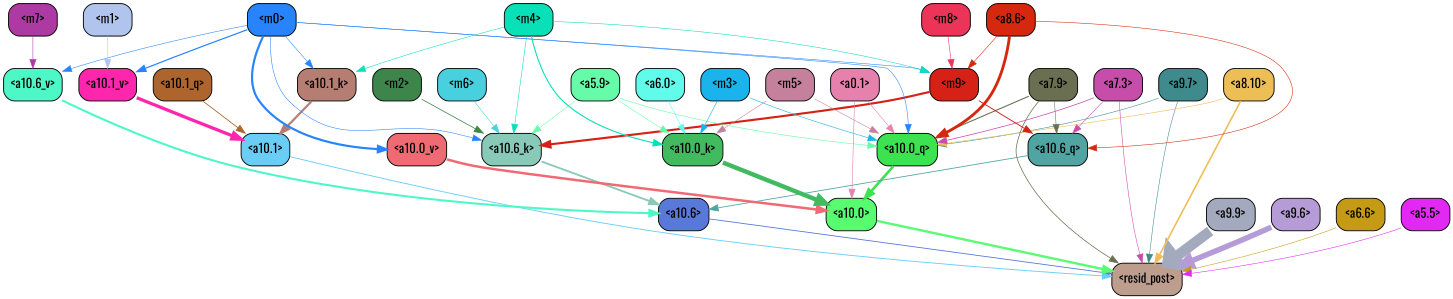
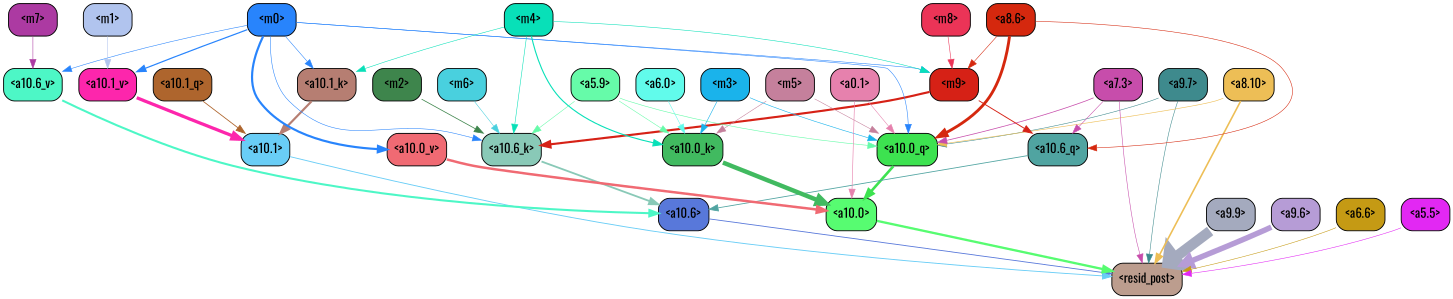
(1053, 85) -> none
